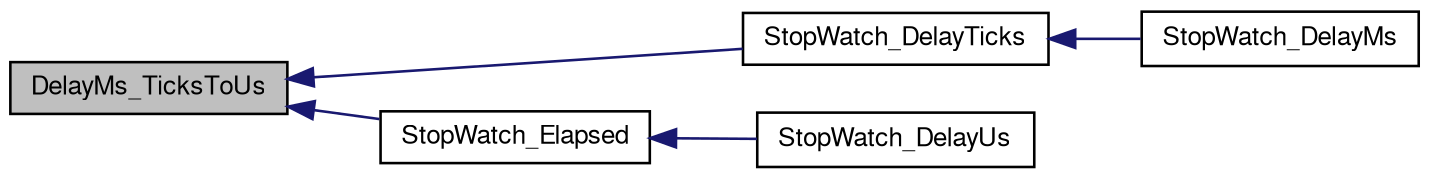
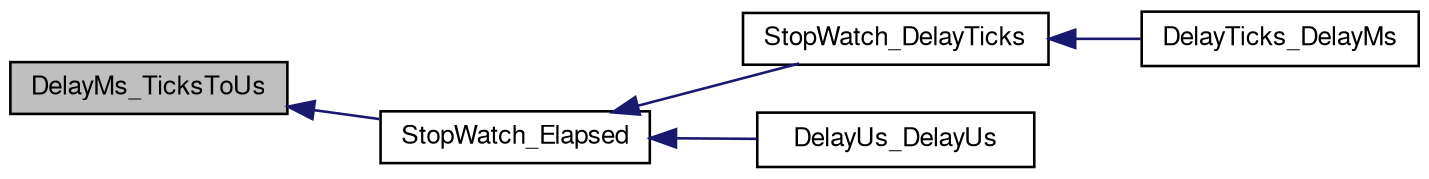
(1280, 39) -> (1280, 39)
(528, 63) -> (719, 85)
(896, 140) -> (896, 140)
